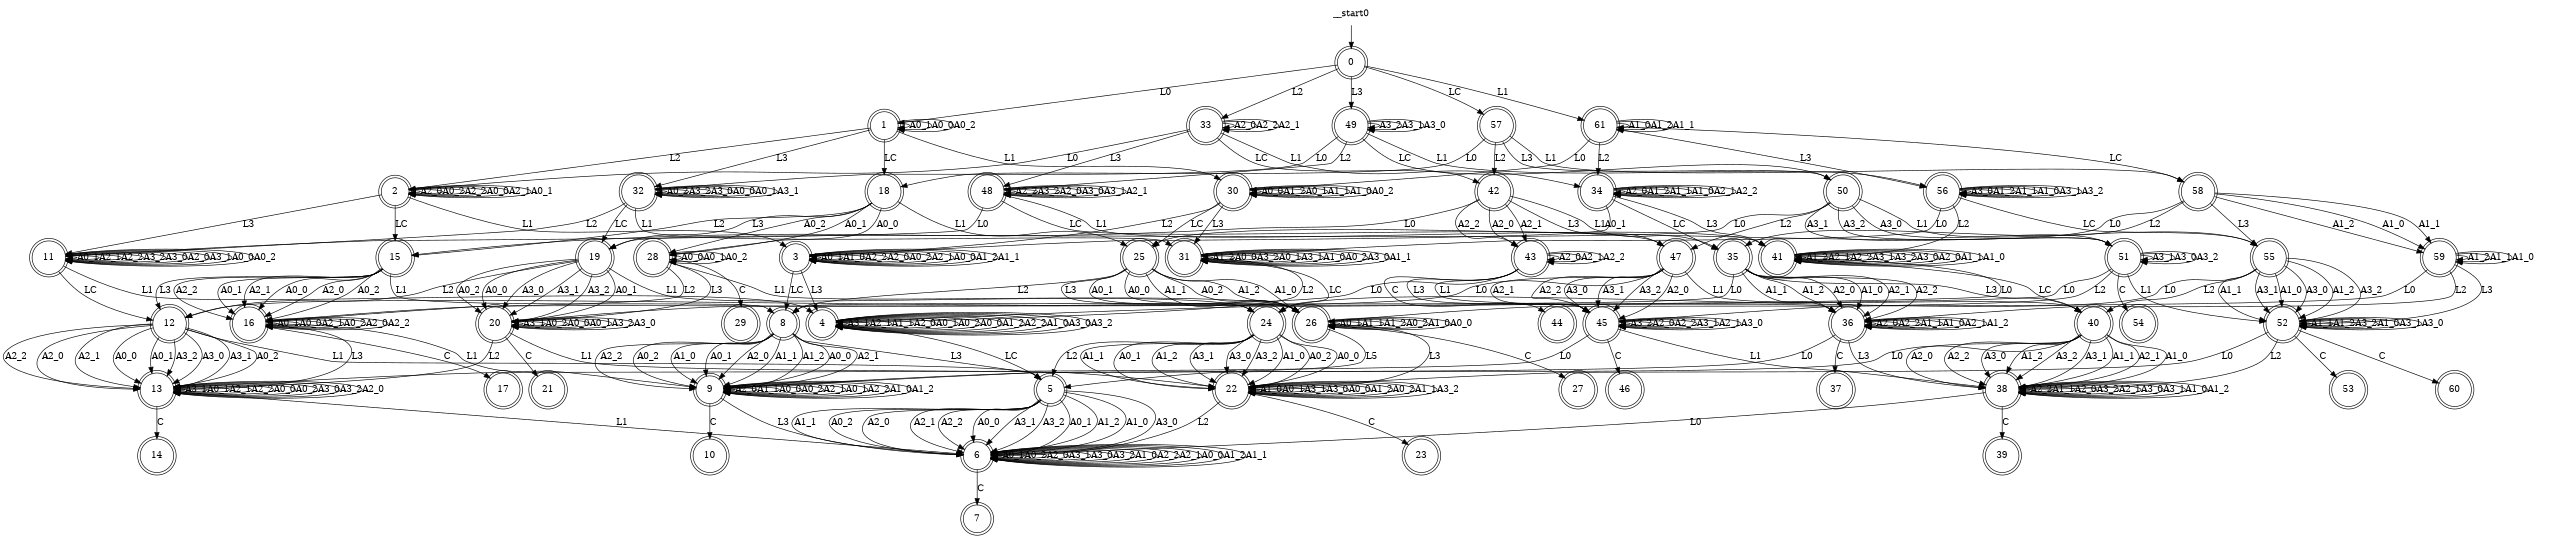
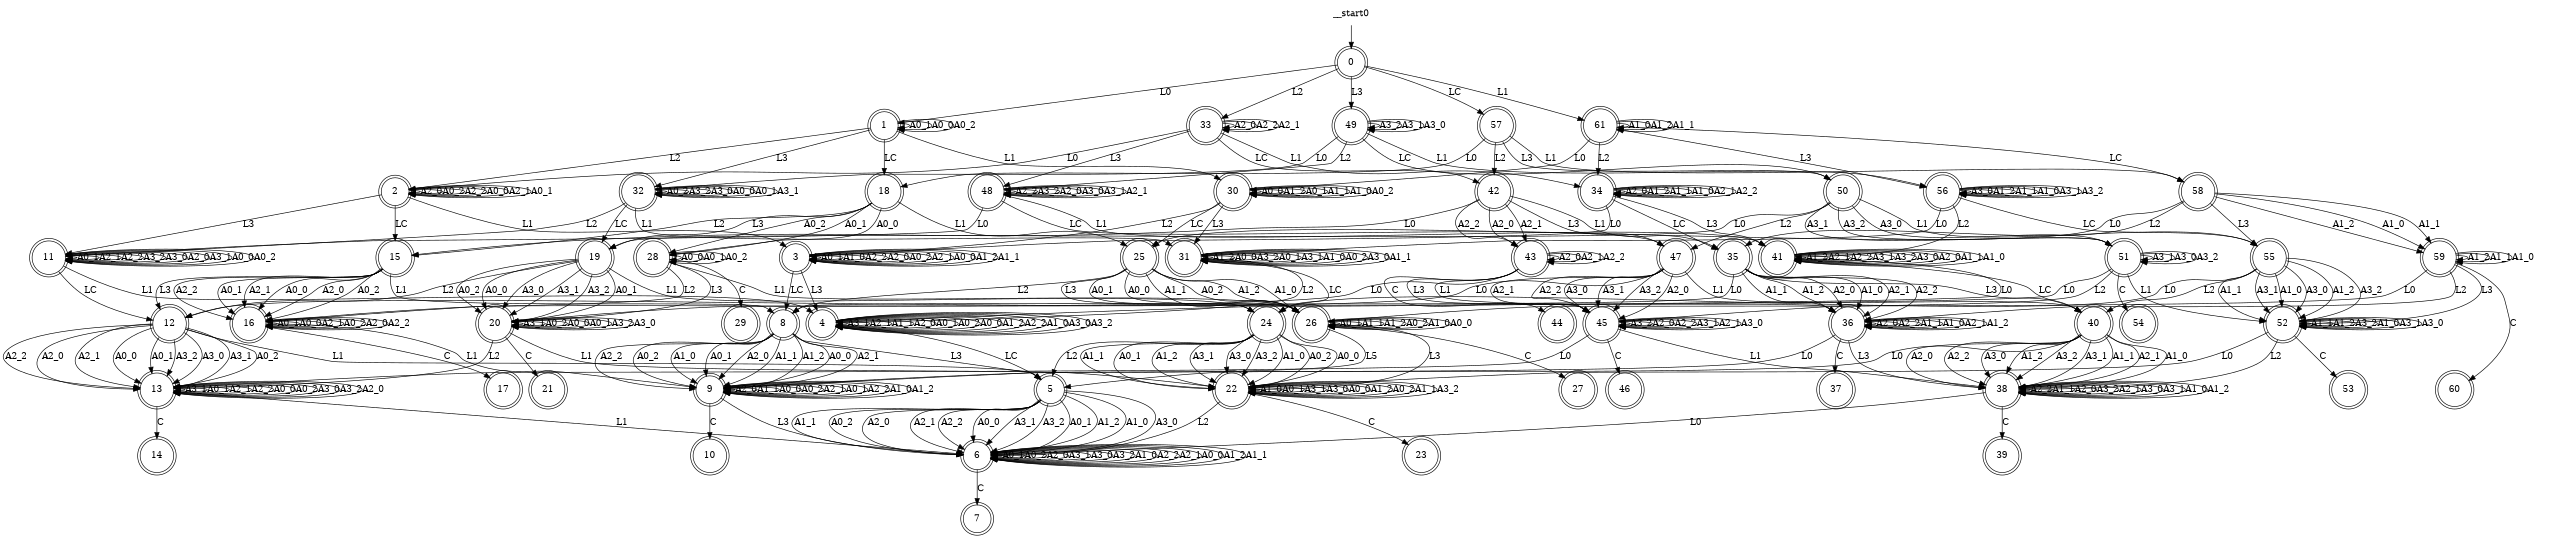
(1616, 225) -> (1616, 225)
(2366, 356) -> (2508, 313)
(324, 374) -> none
